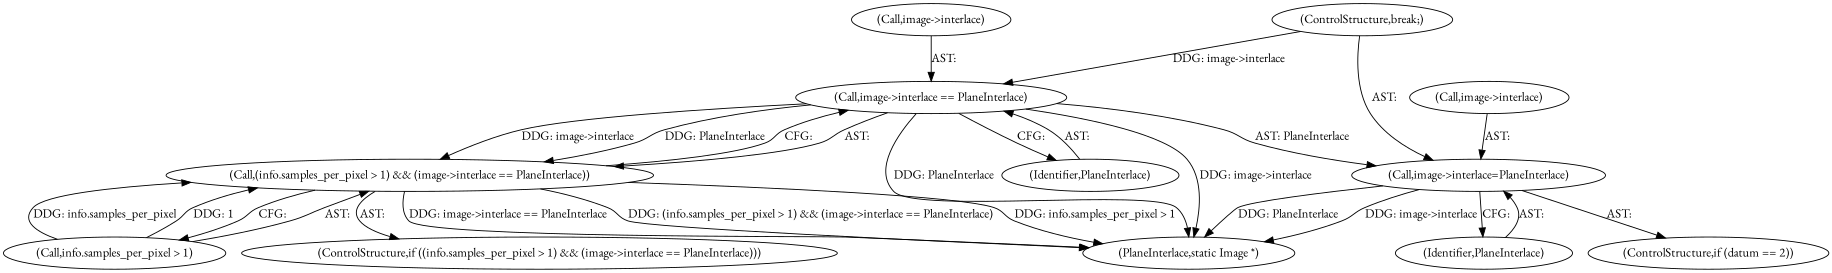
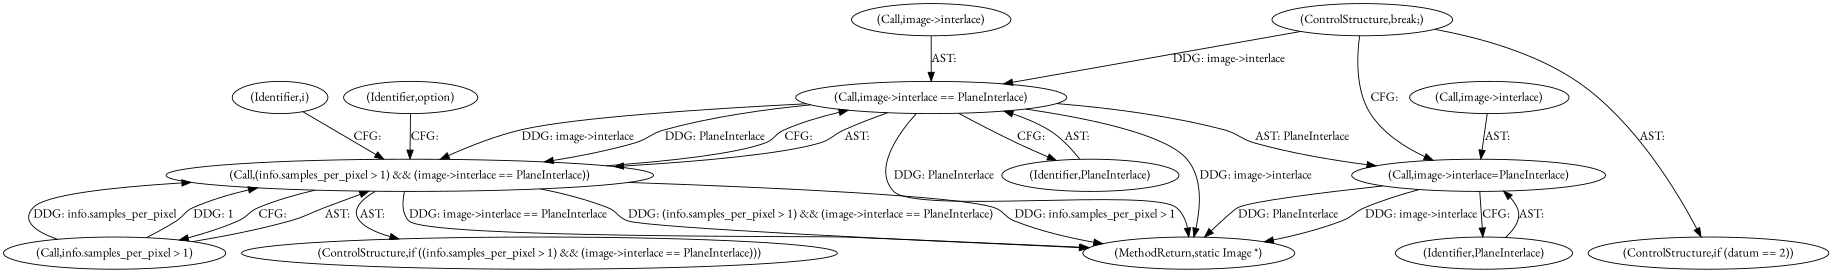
none -> (280, 97)
none -> (411, 97)
(1386, 97) -> (1386, 97)
(1589, 213) -> (1592, 93)
(1189, 253) -> (1189, 253)
